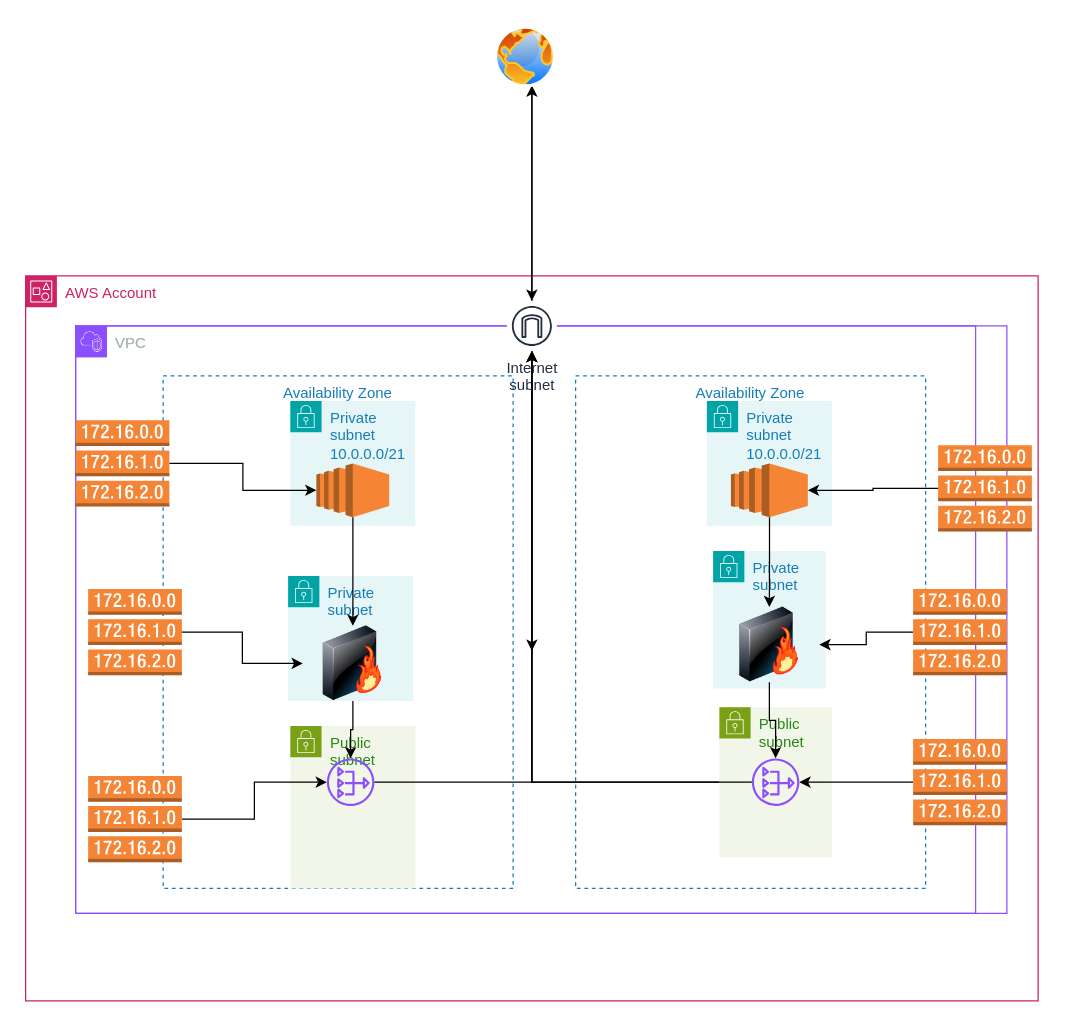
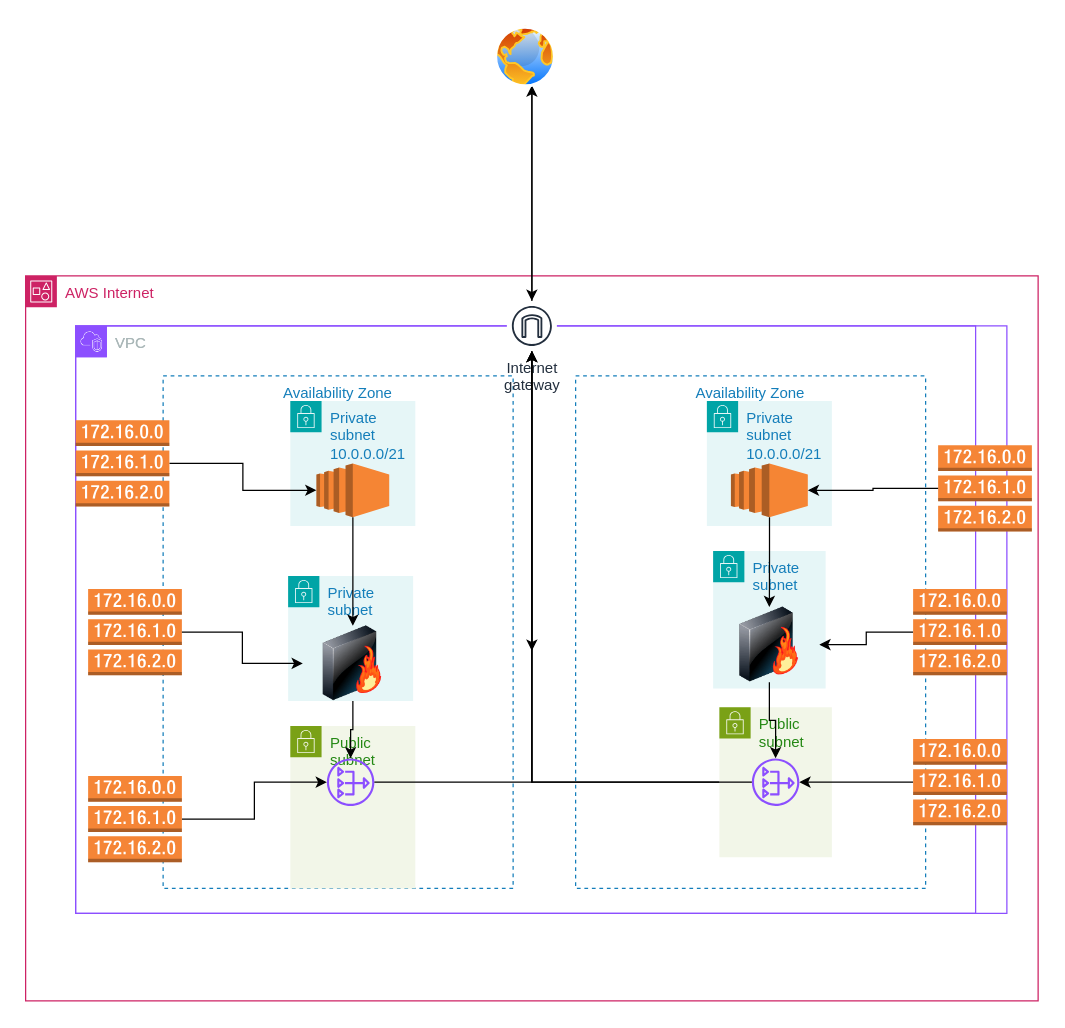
(110, 293) -> (114, 293)
(533, 377) -> (533, 377)
